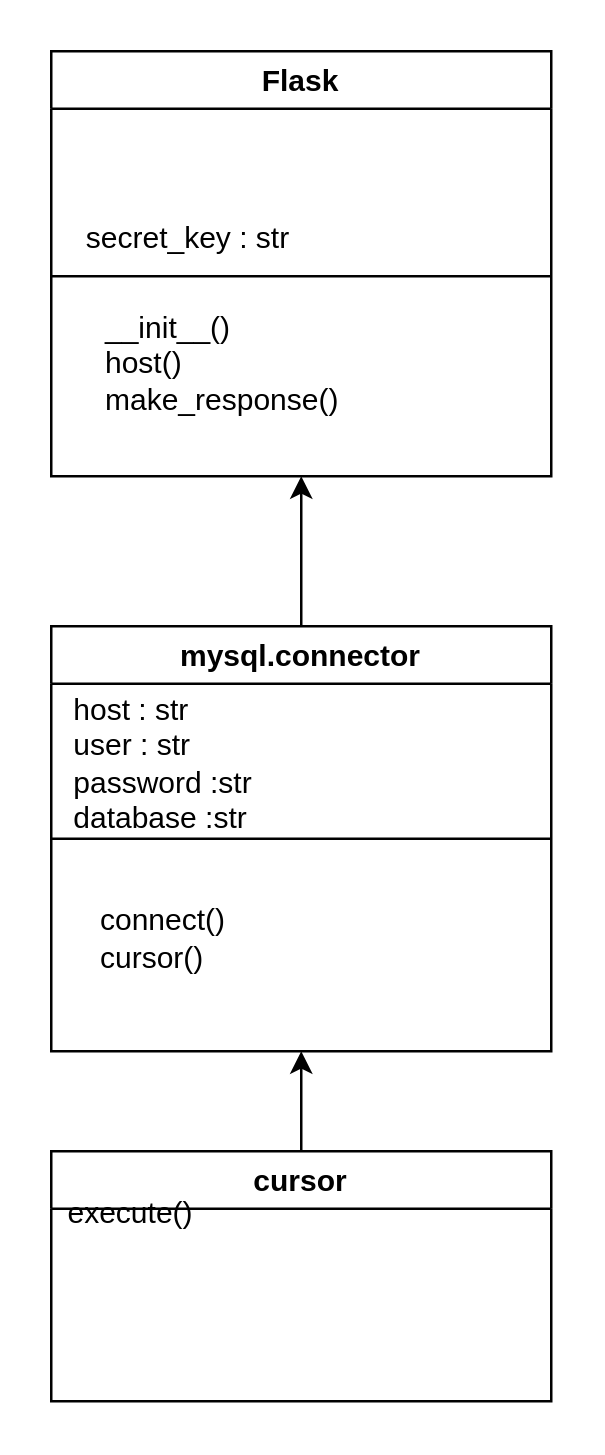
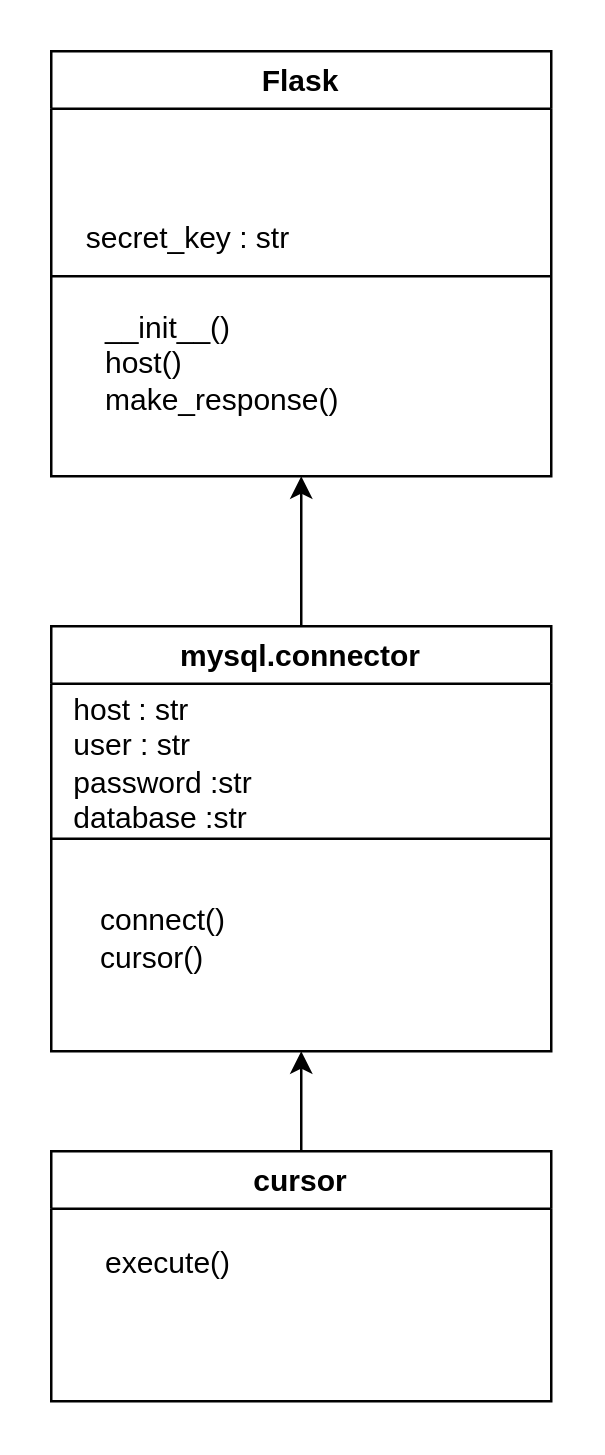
(176, 1214) -> (214, 1264)
